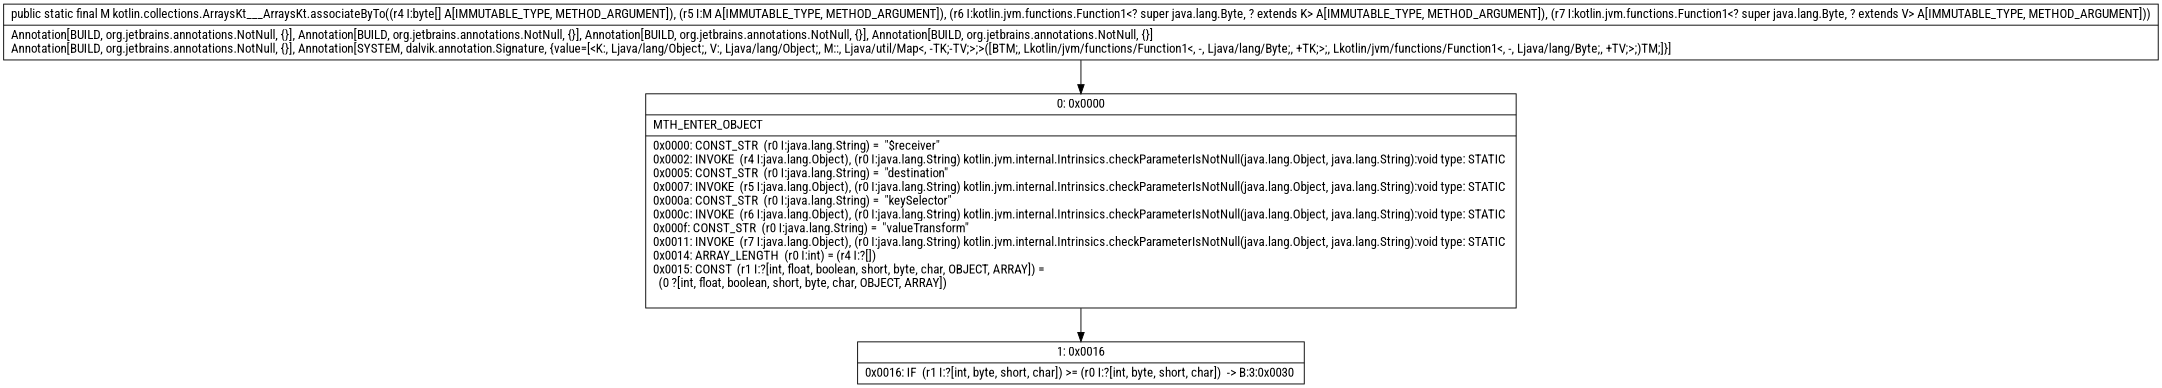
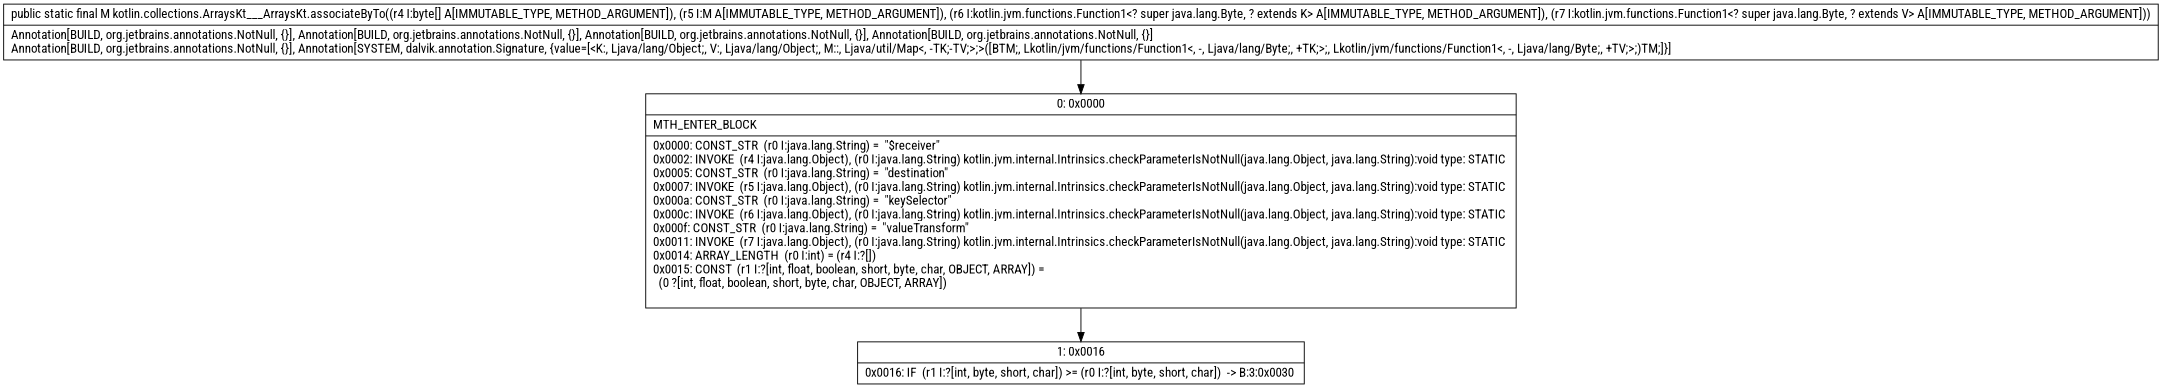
(708, 125) -> (705, 125)
